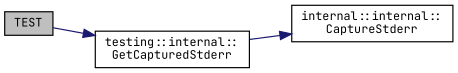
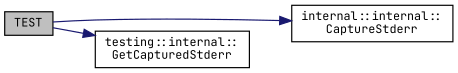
(265, 37) -> (166, 19)
